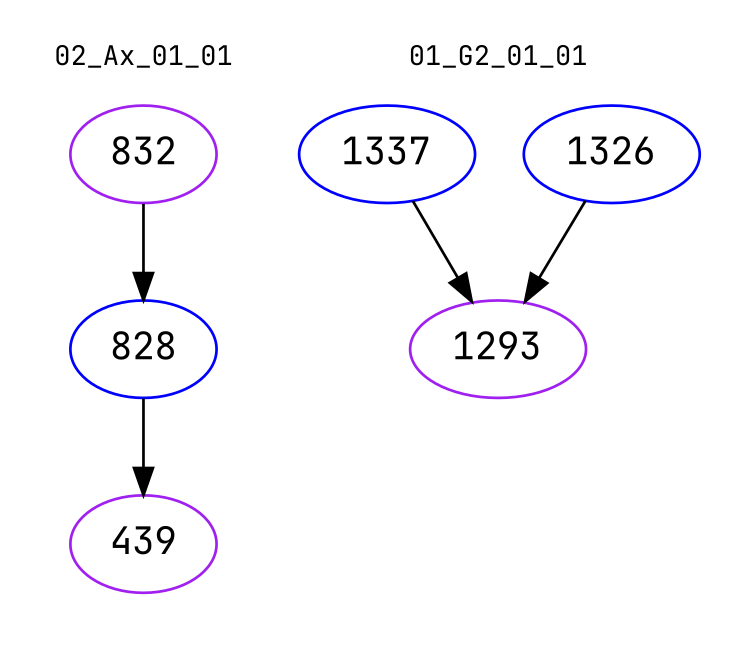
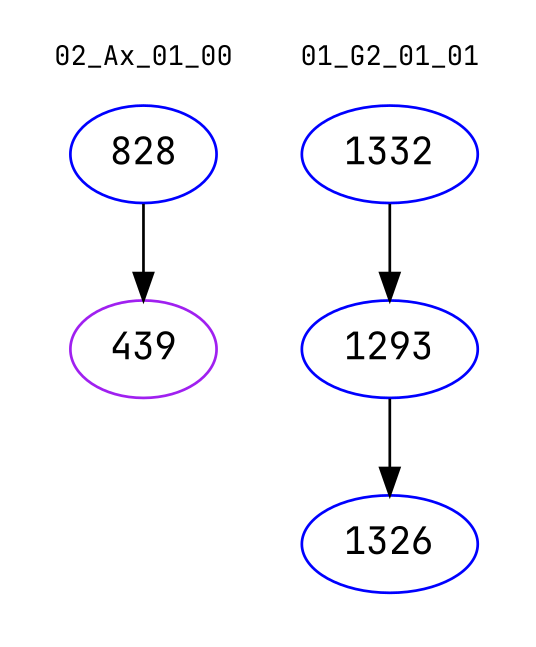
(145, 58) -> (145, 58)
(143, 154) -> none
(387, 154) -> (390, 154)
(562, 239) -> (390, 433)
(498, 349) -> (390, 349)
